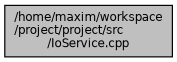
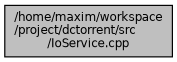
(89, 31) -> (89, 31)
